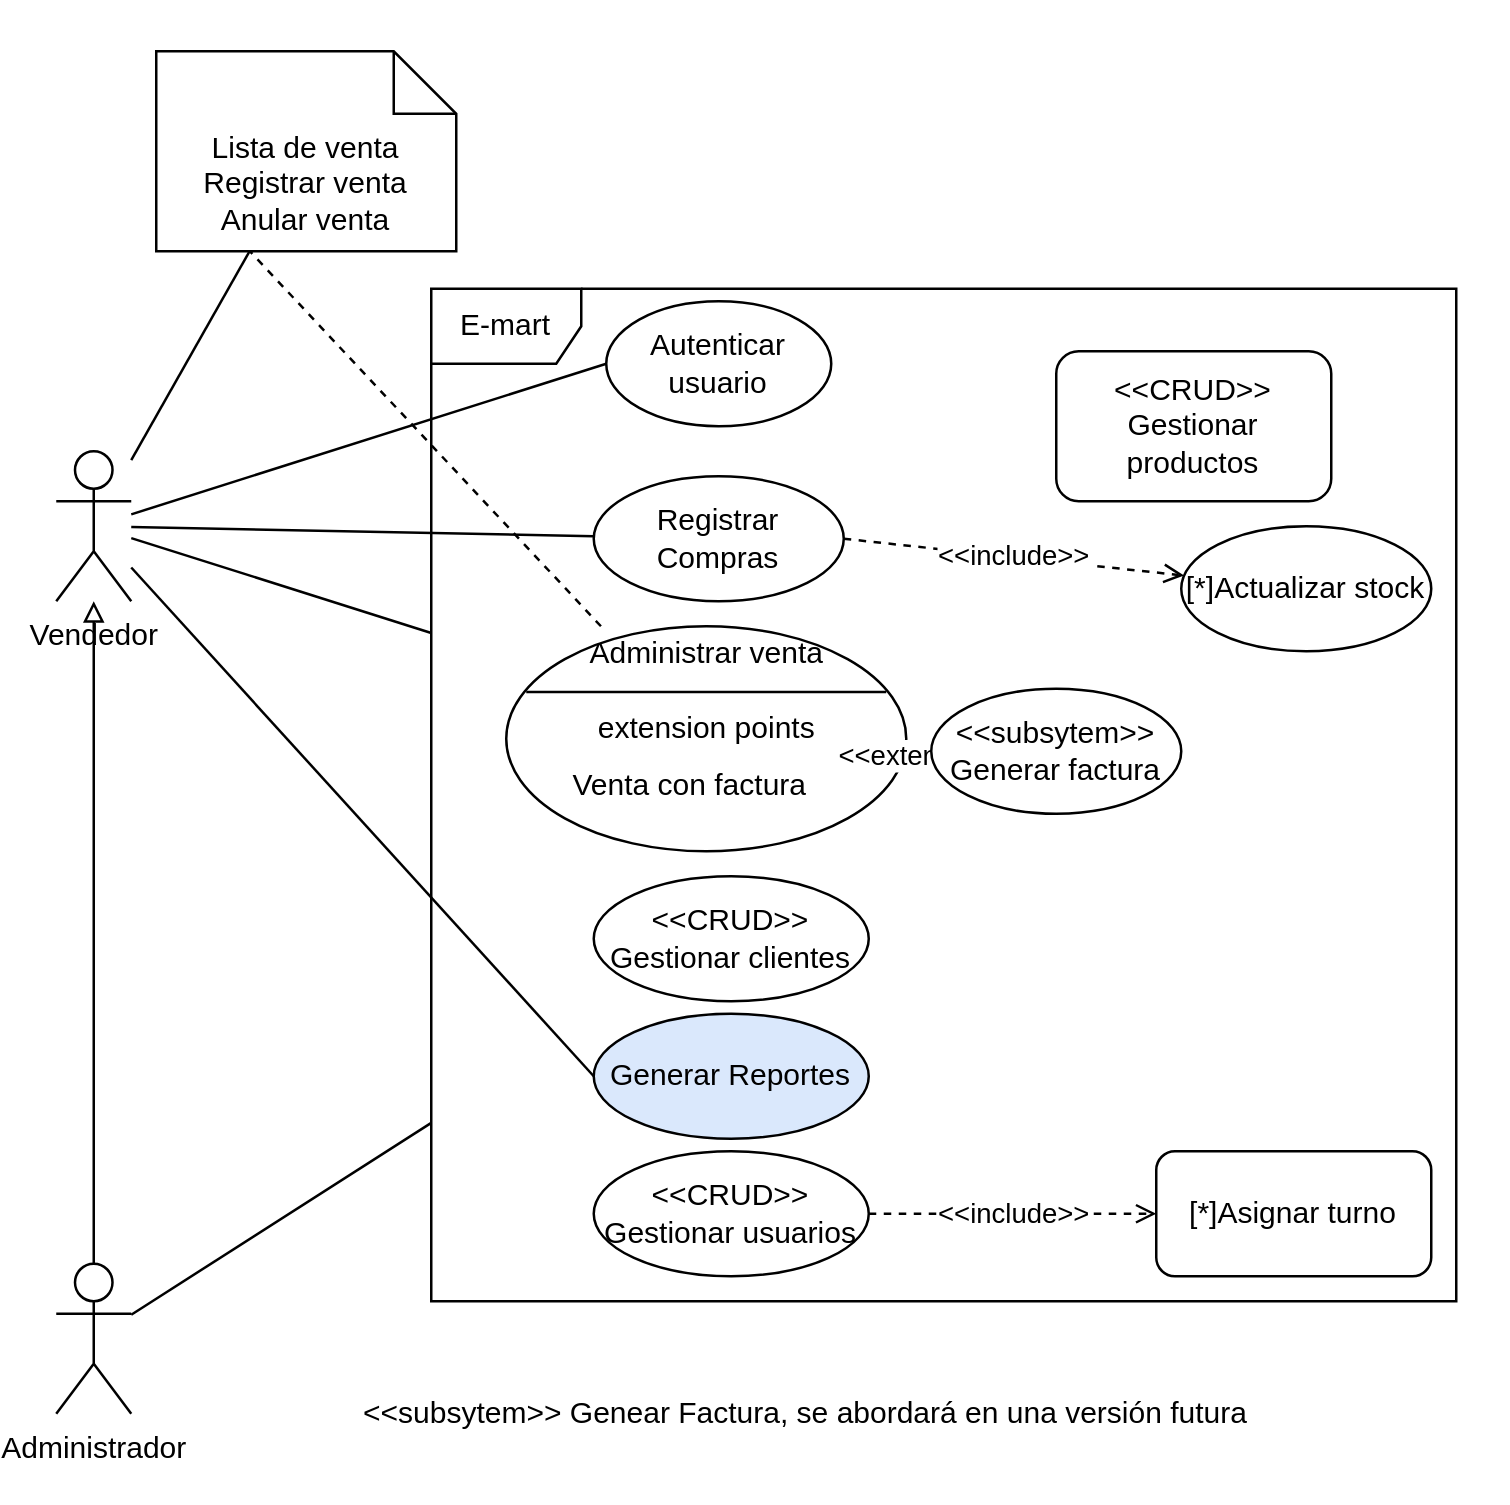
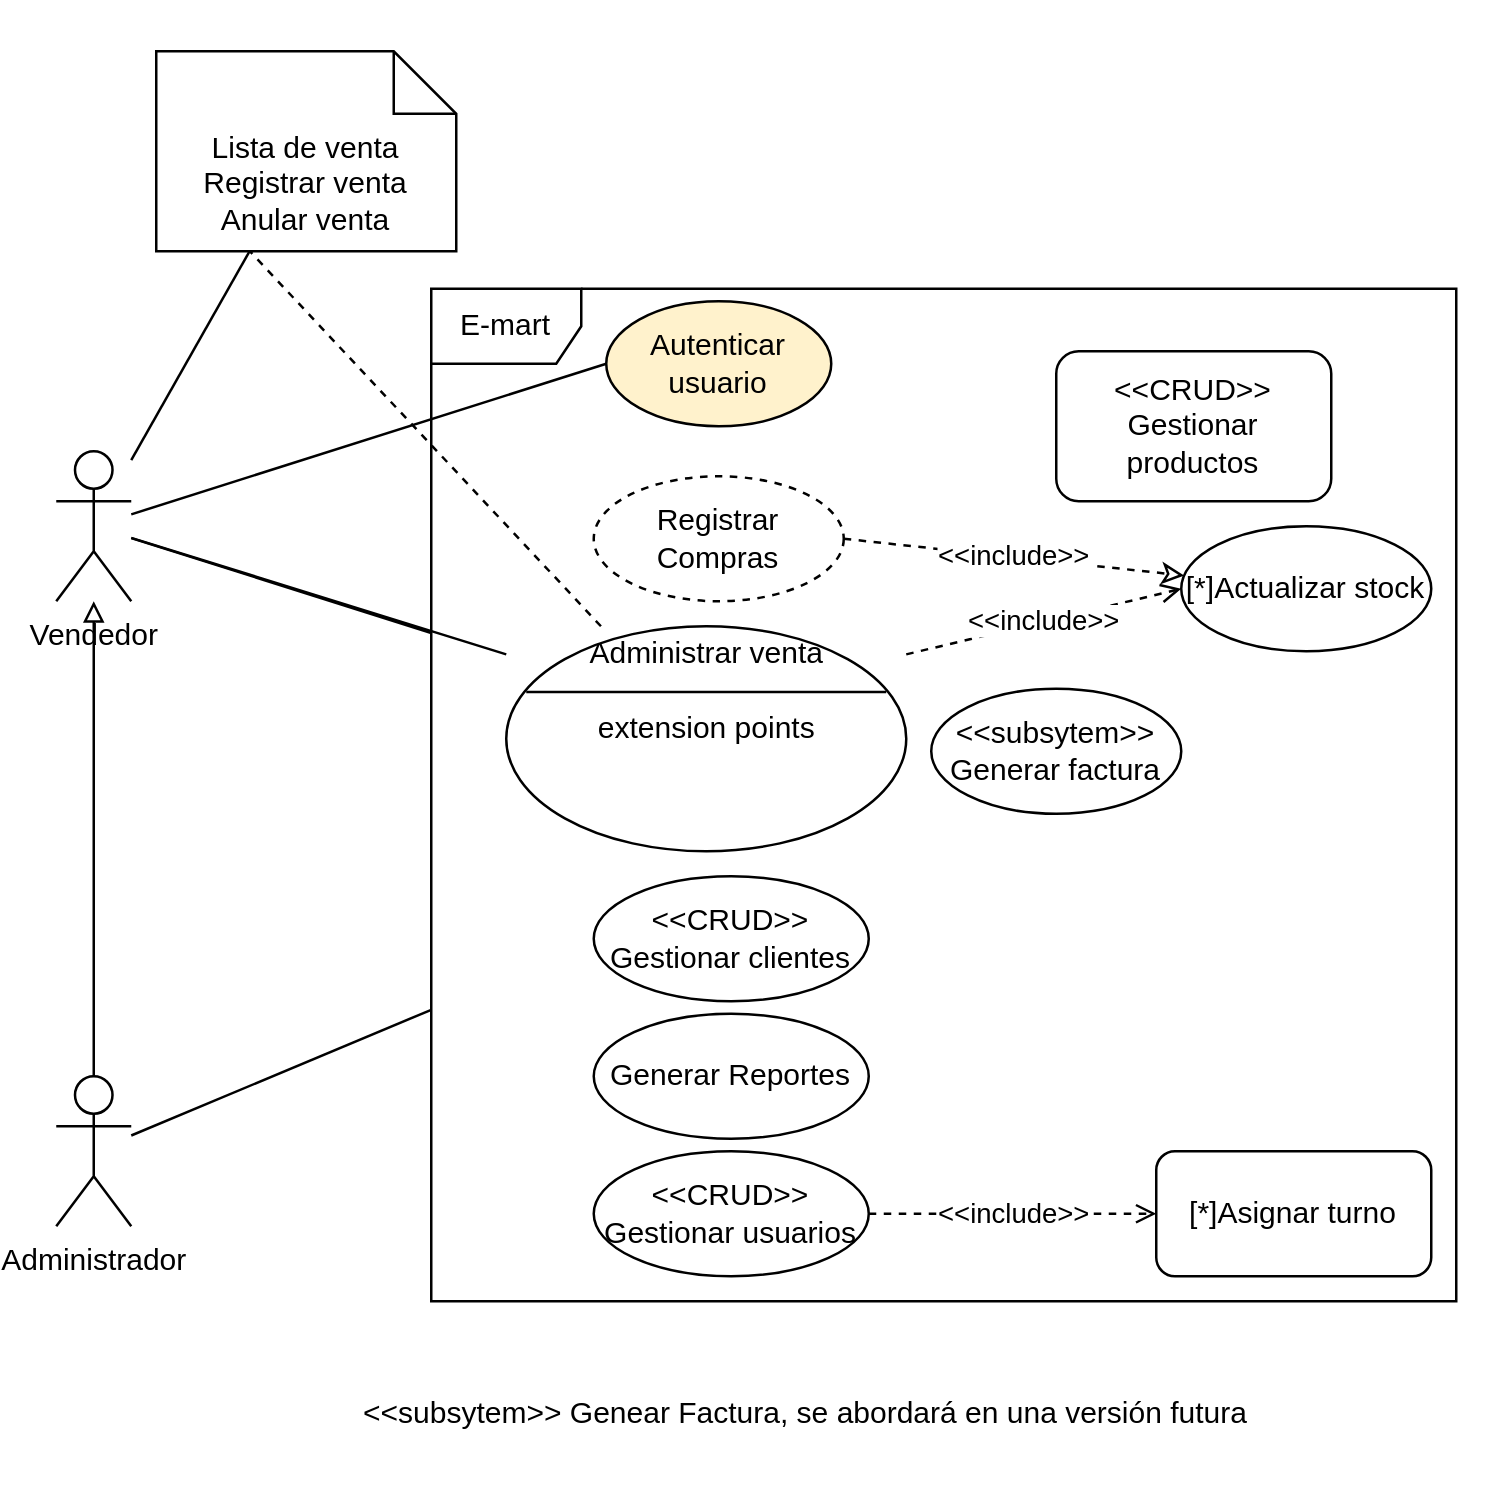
(719, 364) -> (719, 364)
(278, 530) -> (470, 643)
(719, 539) -> (719, 539)
(1171, 574) -> (1166, 574)
none -> (1042, 622)
(279, 730) -> none
(920, 756) -> none
(706, 786) -> none
(731, 1076) -> (731, 1076)
(94, 1339) -> (94, 1151)
